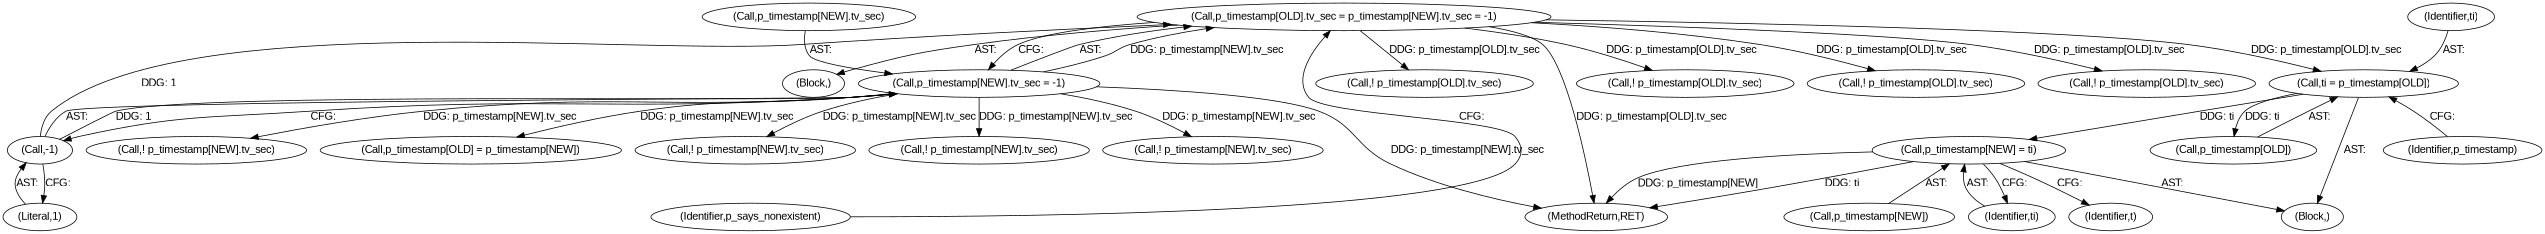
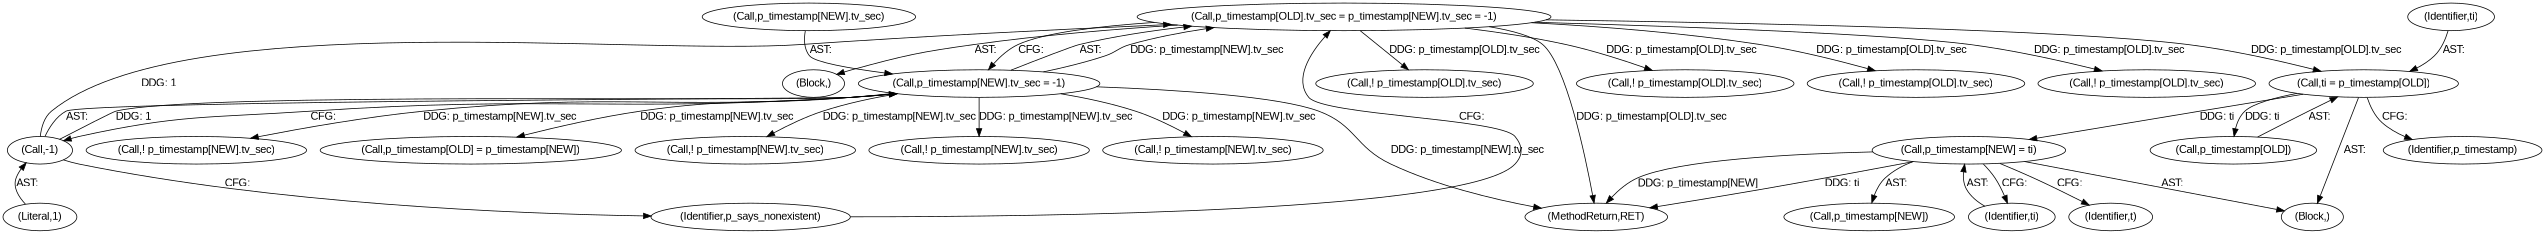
(2423, 117) -> (2381, 122)
(45, 180) -> (352, 201)
(1916, 186) -> (1890, 174)
